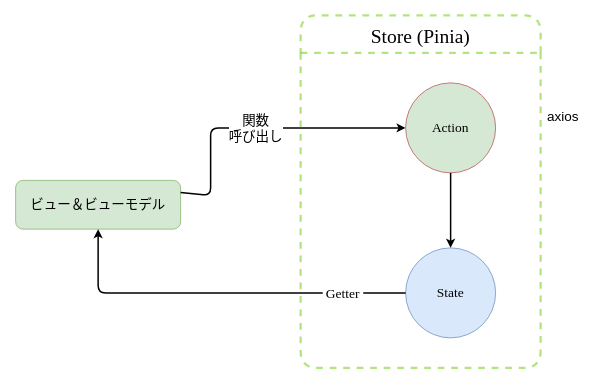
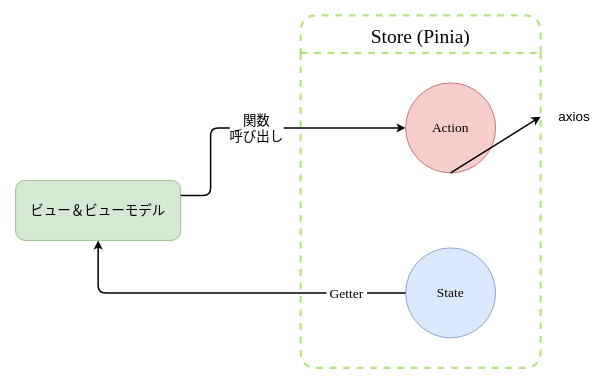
(563, 117) -> (574, 117)
(450, 128) -> (450, 128)
(98, 205) -> (98, 210)
(450, 207) -> (492, 147)
